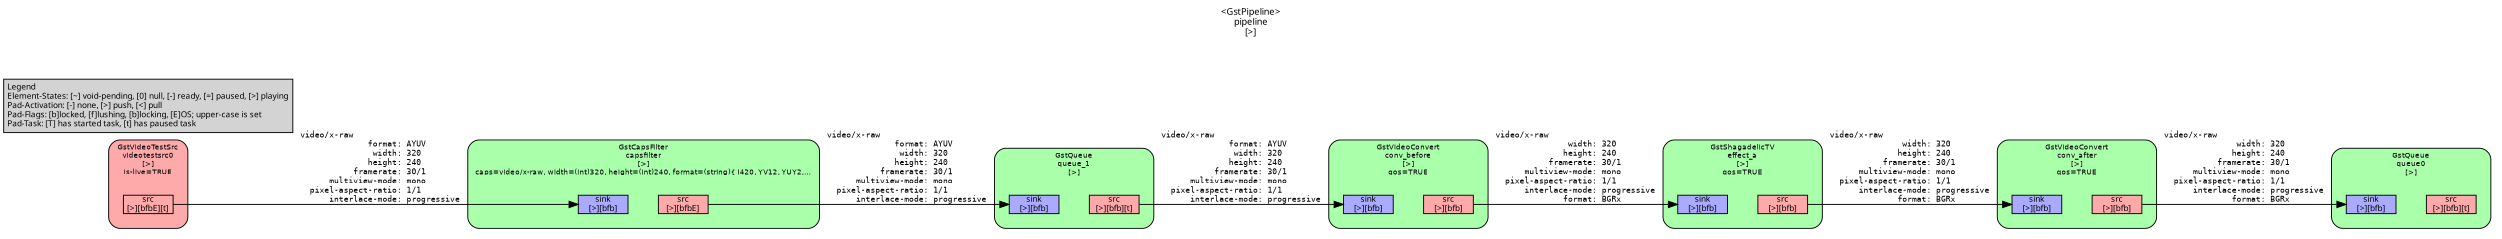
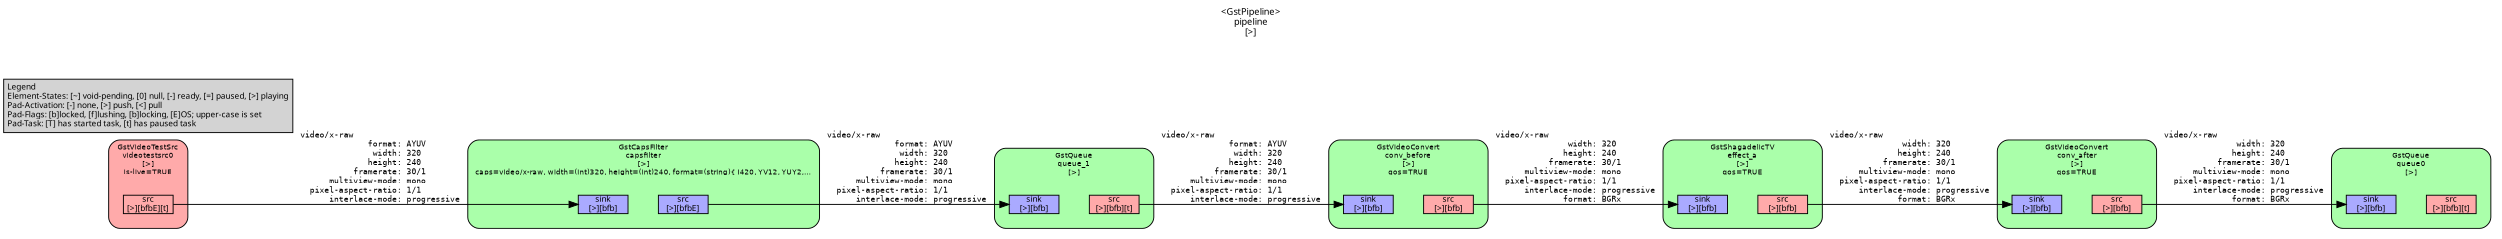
(683, 204) -> (683, 204)
